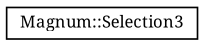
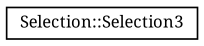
(102, 23) -> (102, 23)
